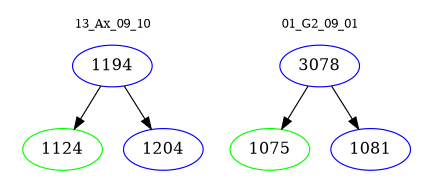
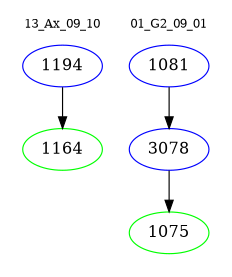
(342, 102) -> (169, 102)
(63, 149) -> (63, 149)
(163, 149) -> none
